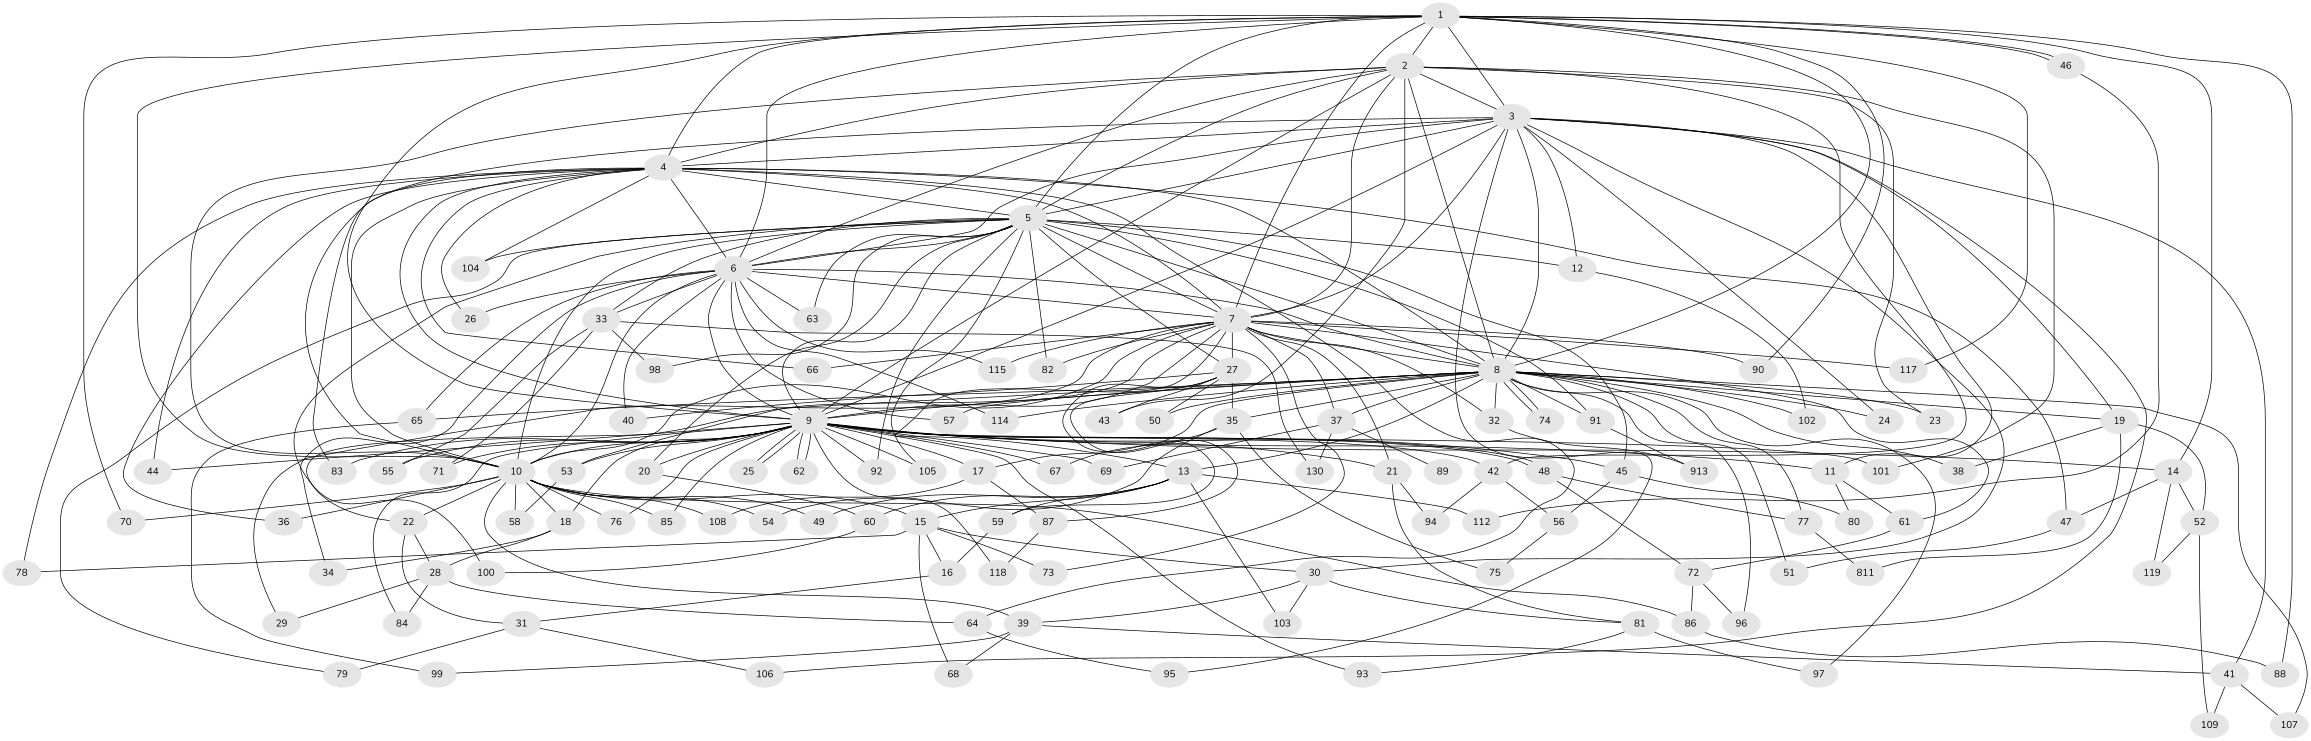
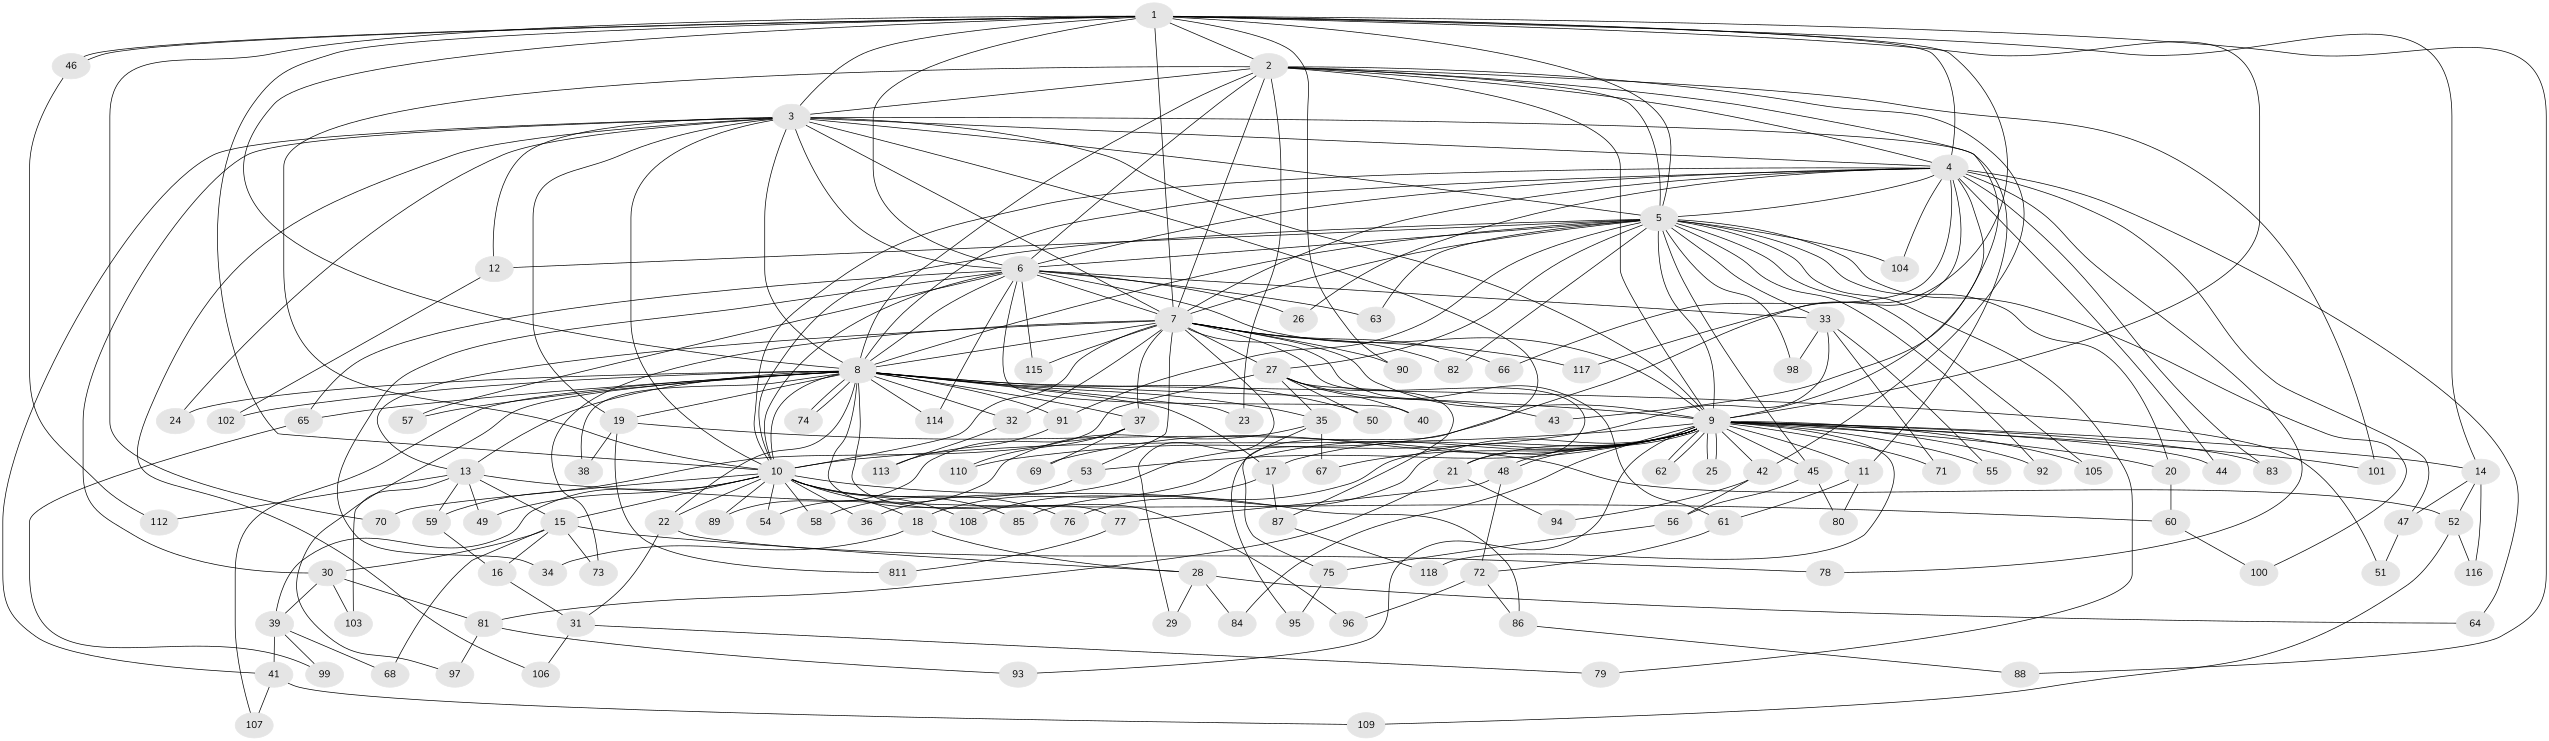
none -> (784, 401)
(1315, 472) -> (958, 472)
(1699, 472) -> (881, 472)
none -> (741, 501)
(2152, 573) -> (2474, 573)
(1060, 654) -> (1310, 601)
